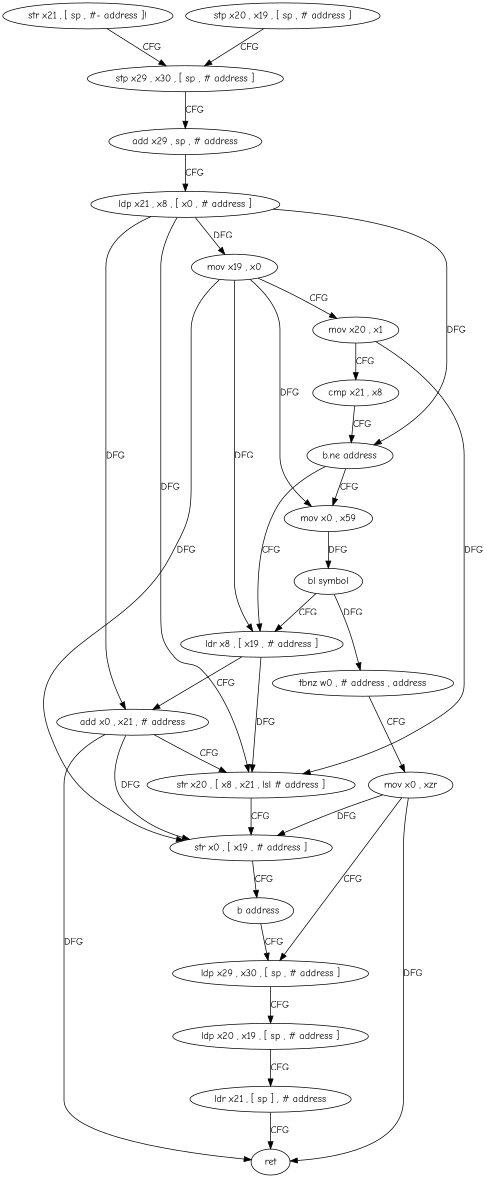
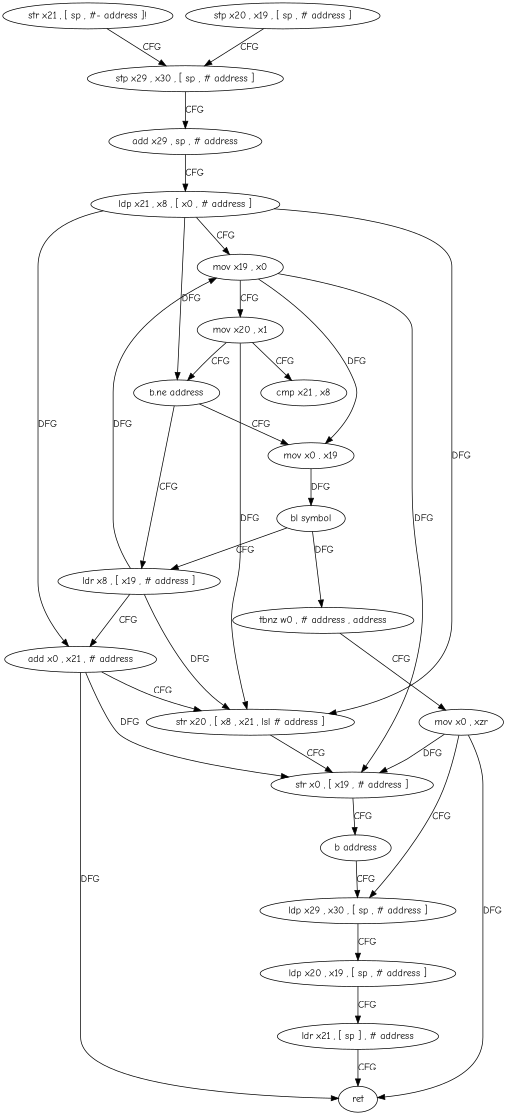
(223, 236) -> (226, 236)
(353, 421) -> (209, 358)
(234, 454) -> (113, 405)
(328, 519) -> (311, 456)
